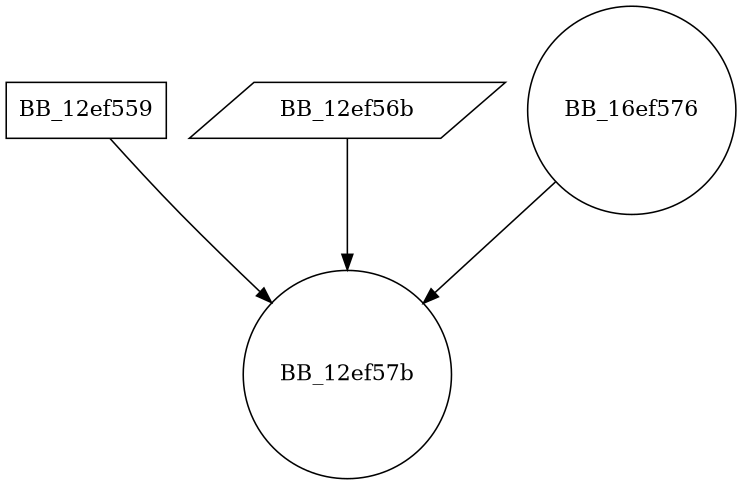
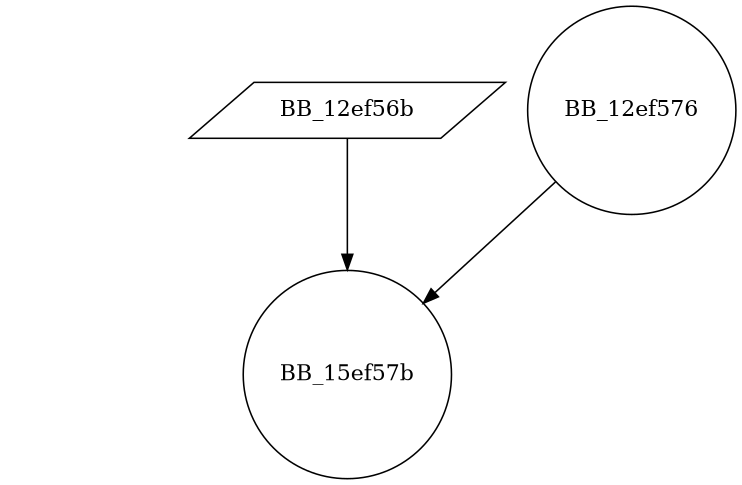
(86, 110) -> none
(632, 110) -> (632, 110)
(347, 375) -> (347, 375)
